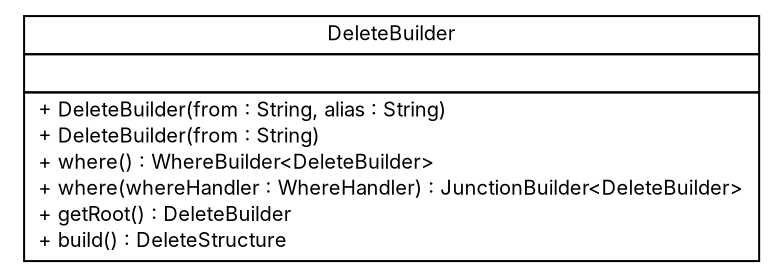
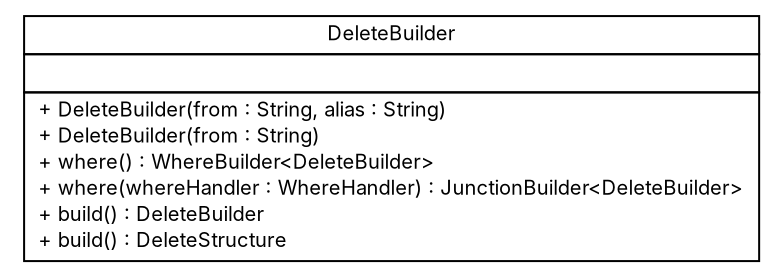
(166, 215) -> (152, 215)
